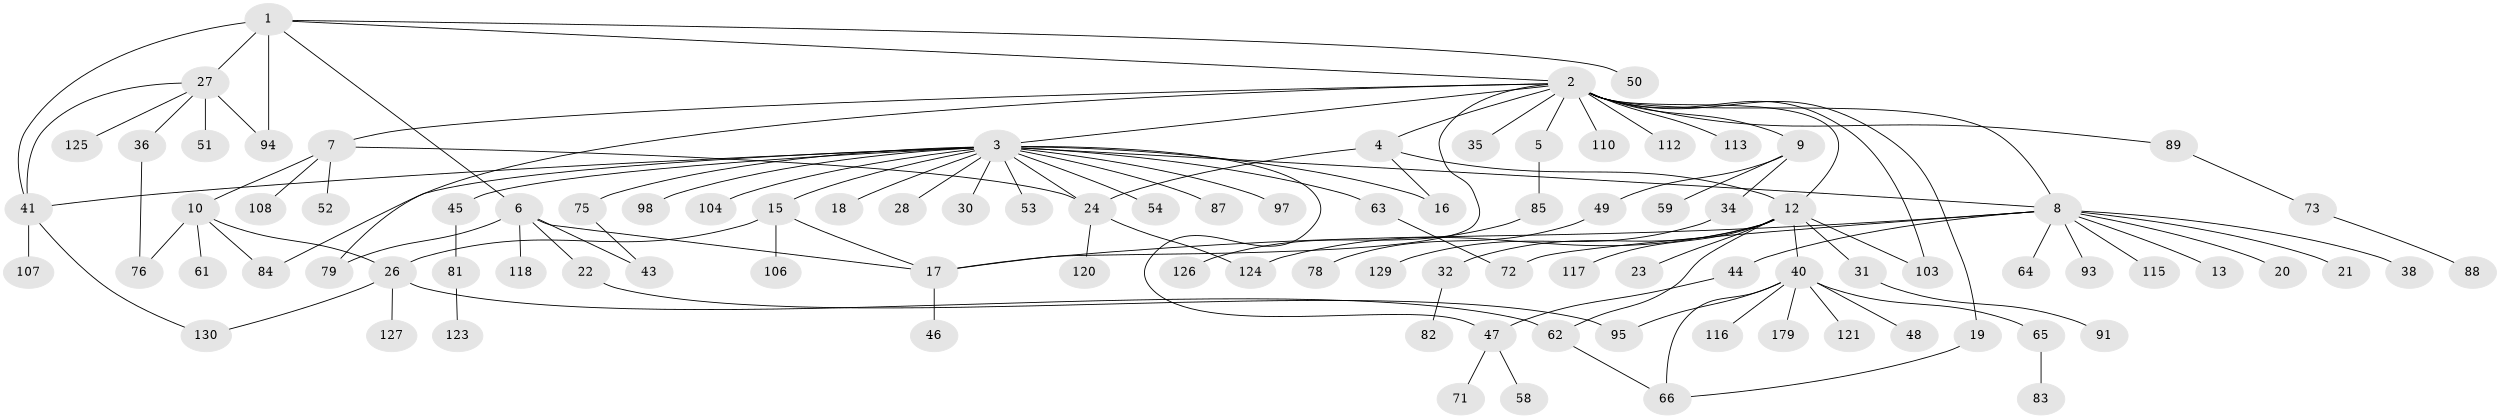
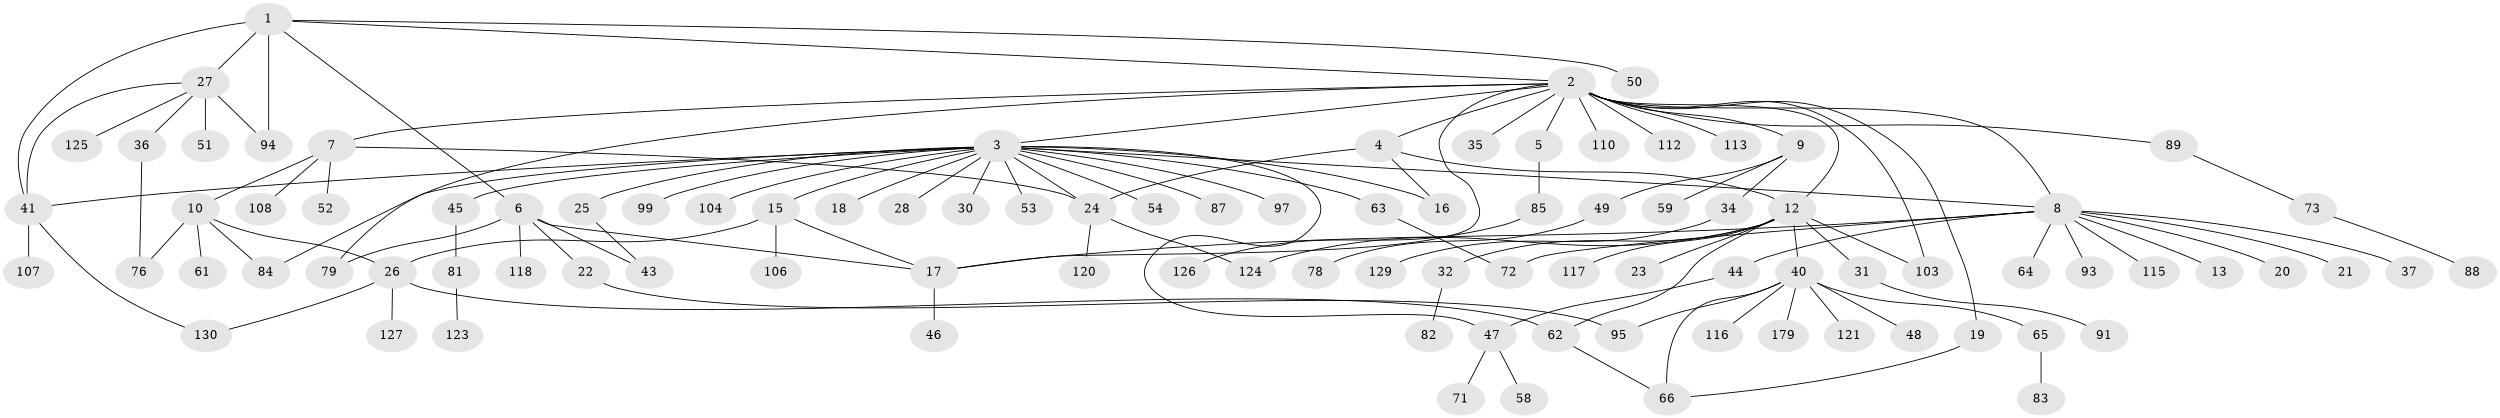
(583, 209) -> (583, 209)
(646, 209) -> (646, 209)
(2409, 273) -> (2409, 273)
